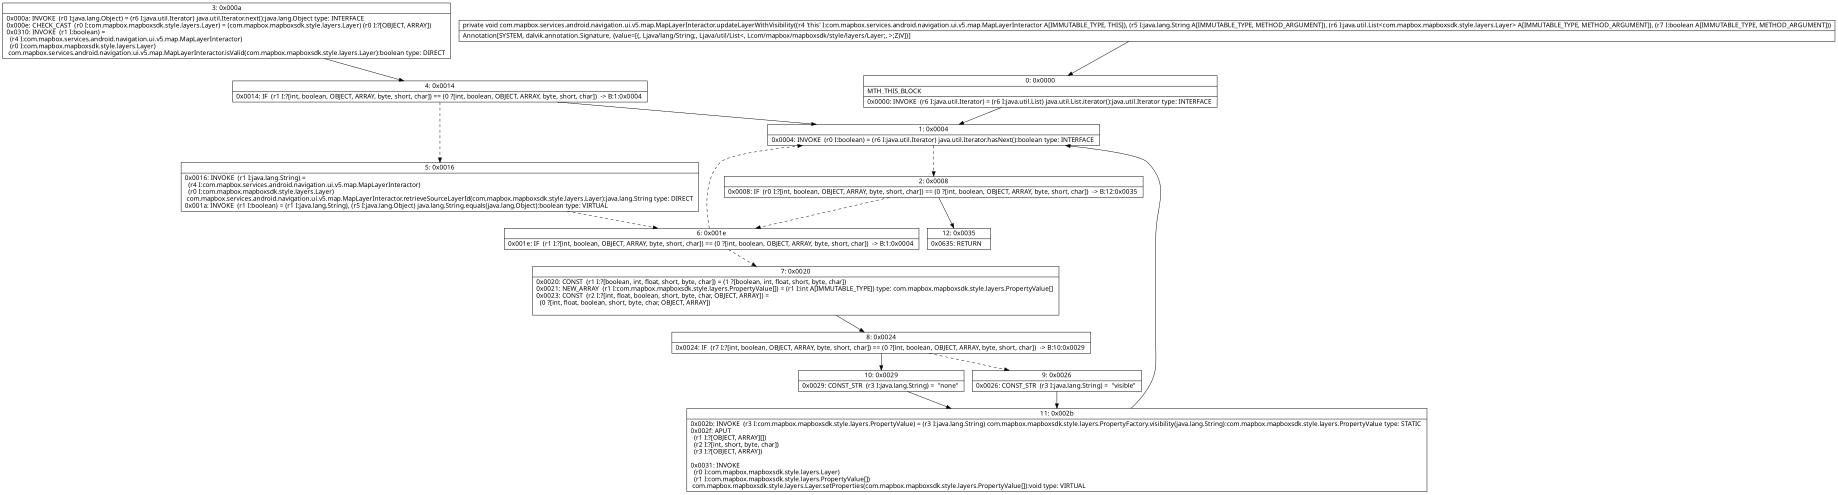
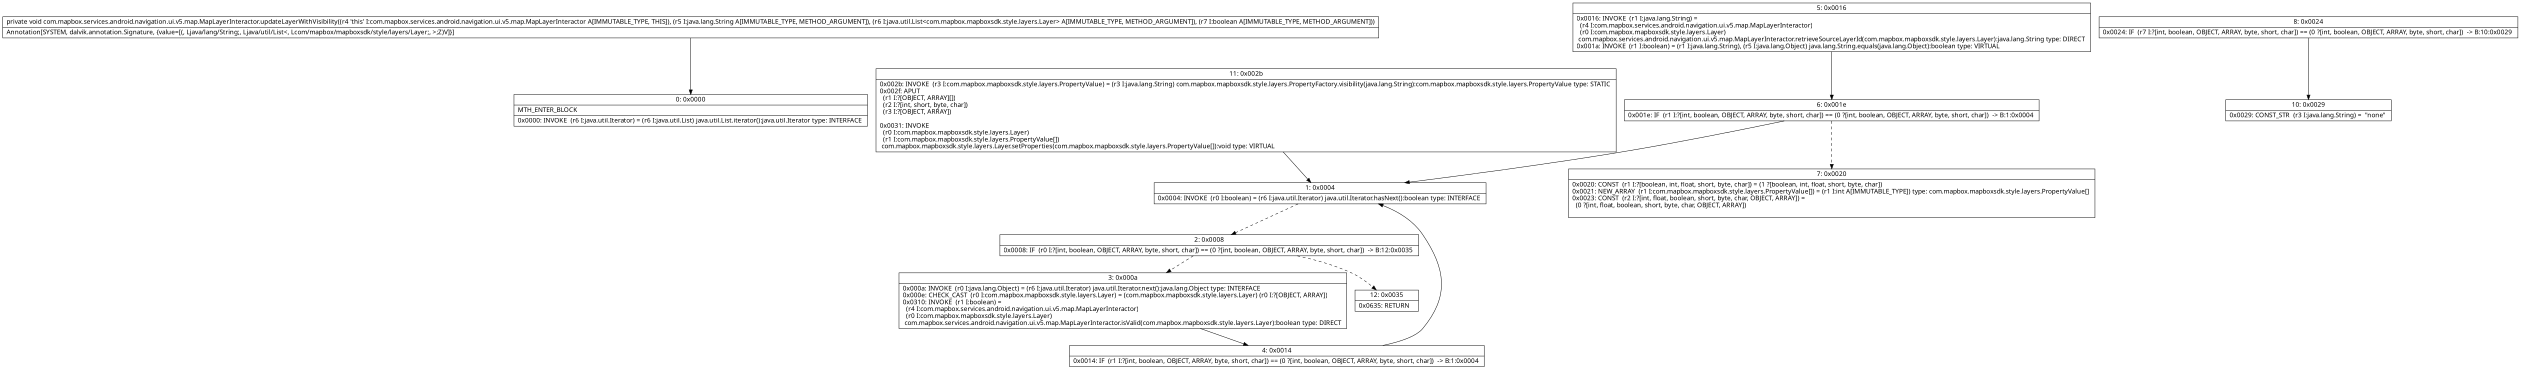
(894, 91) -> (548, 110)
(983, 115) -> none
(440, 130) -> none
(725, 160) -> (1598, 156)
(945, 211) -> (1337, 267)
(825, 212) -> (1182, 263)
(610, 219) -> (1832, 73)
(848, 322) -> none
(1057, 381) -> none
(927, 399) -> none
